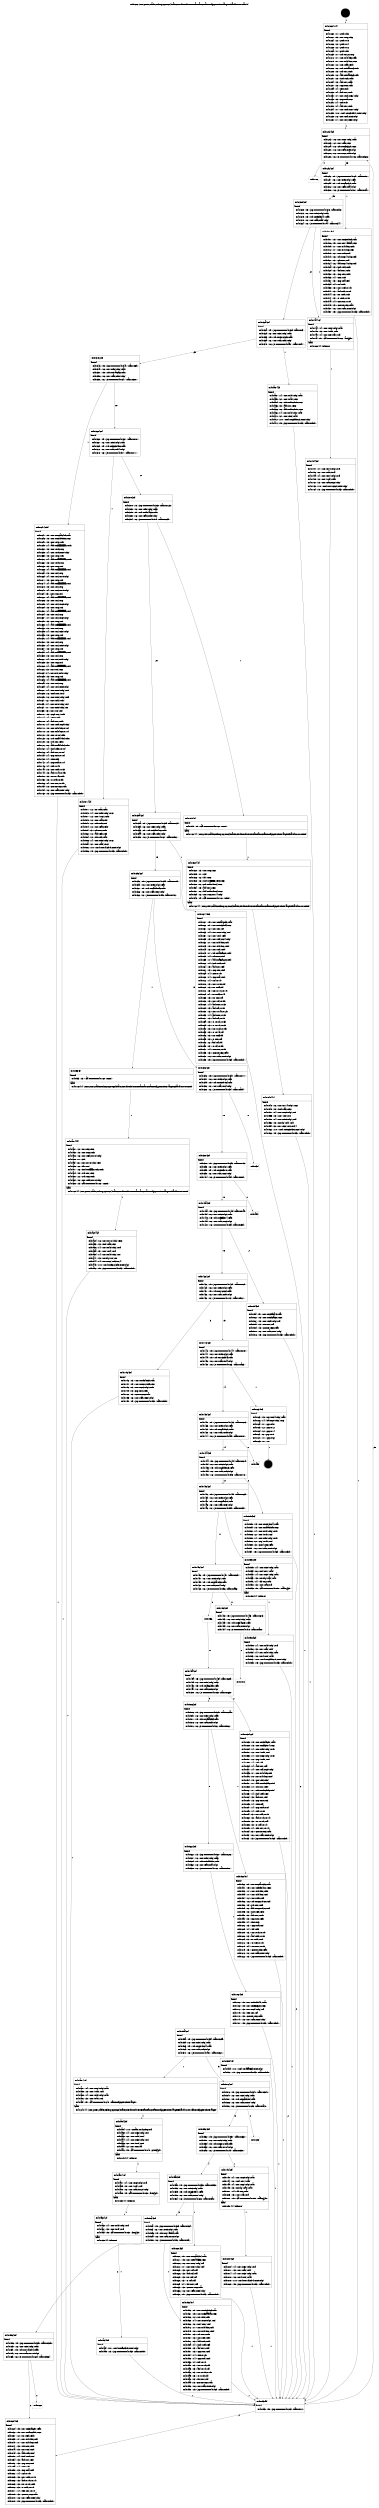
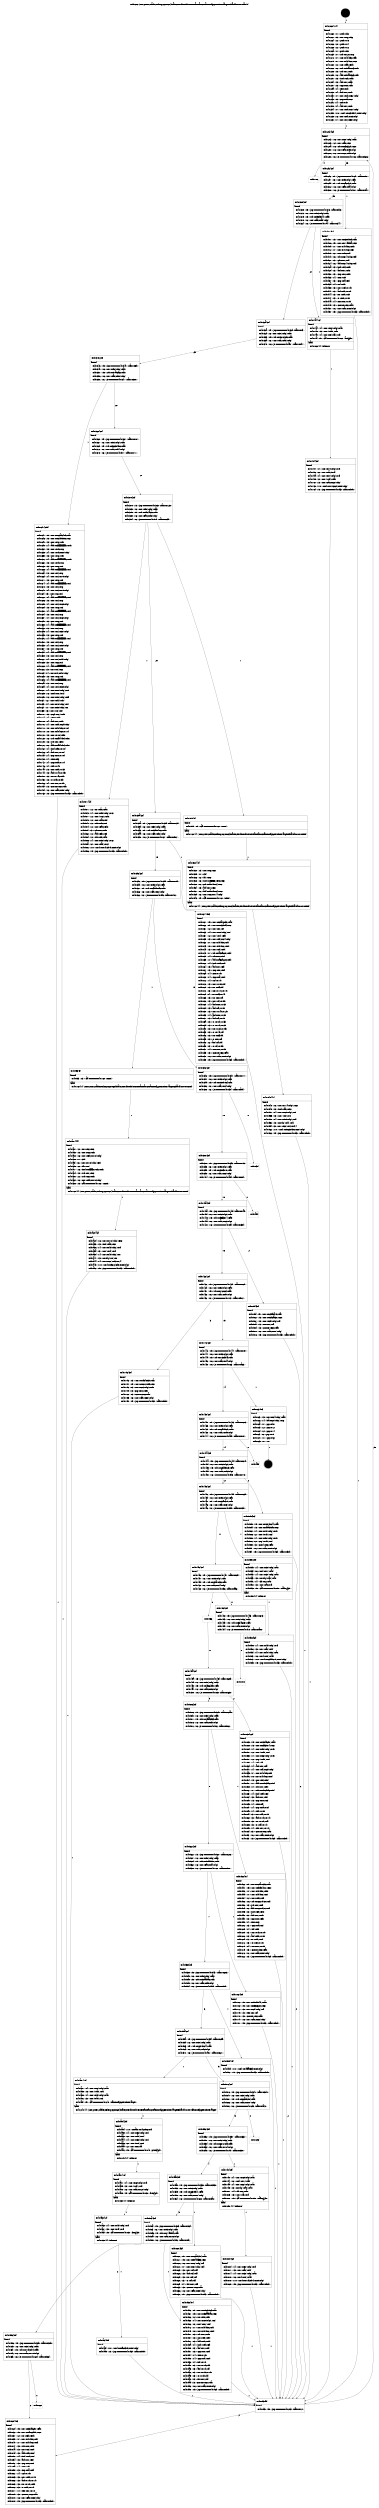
(292, 406) -> none
(106, 627) -> (129, 661)
none -> (204, 1976)
